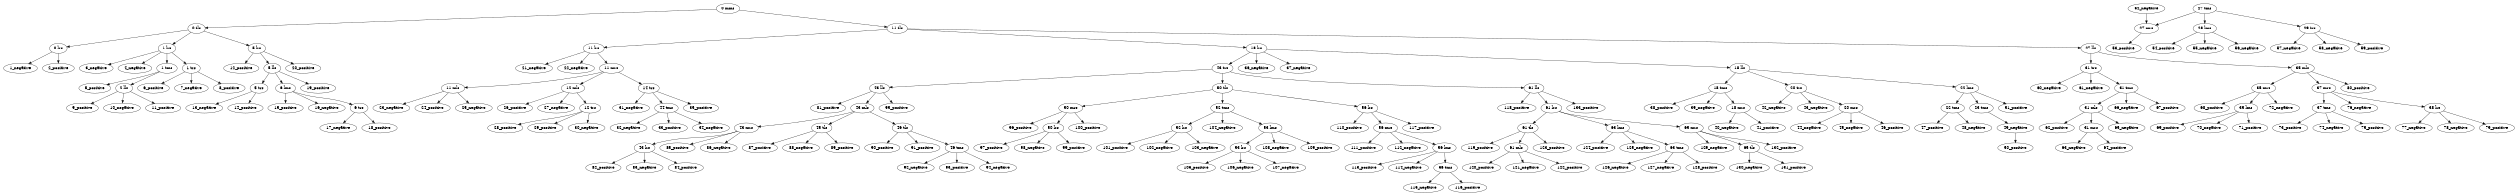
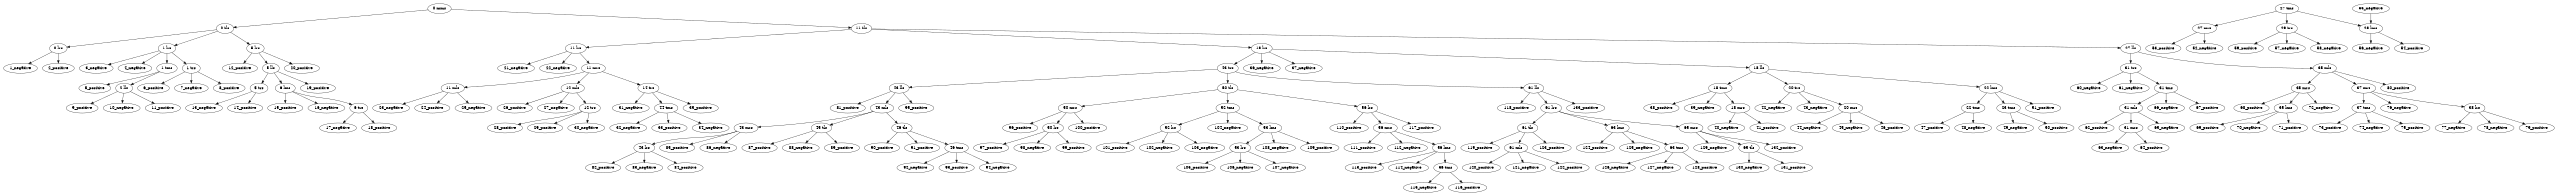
(2146, 17) -> (2205, 37)
(2205, 37) -> (2371, 17)
(2015, 137) -> (2030, 117)
